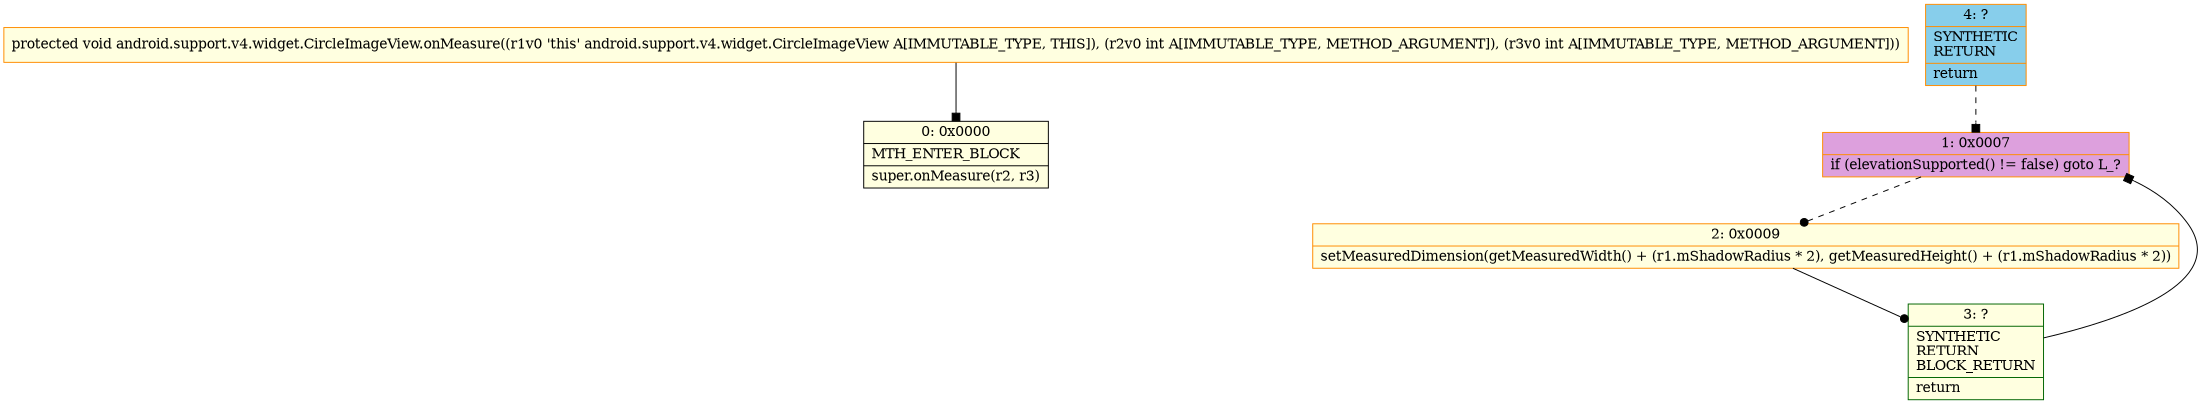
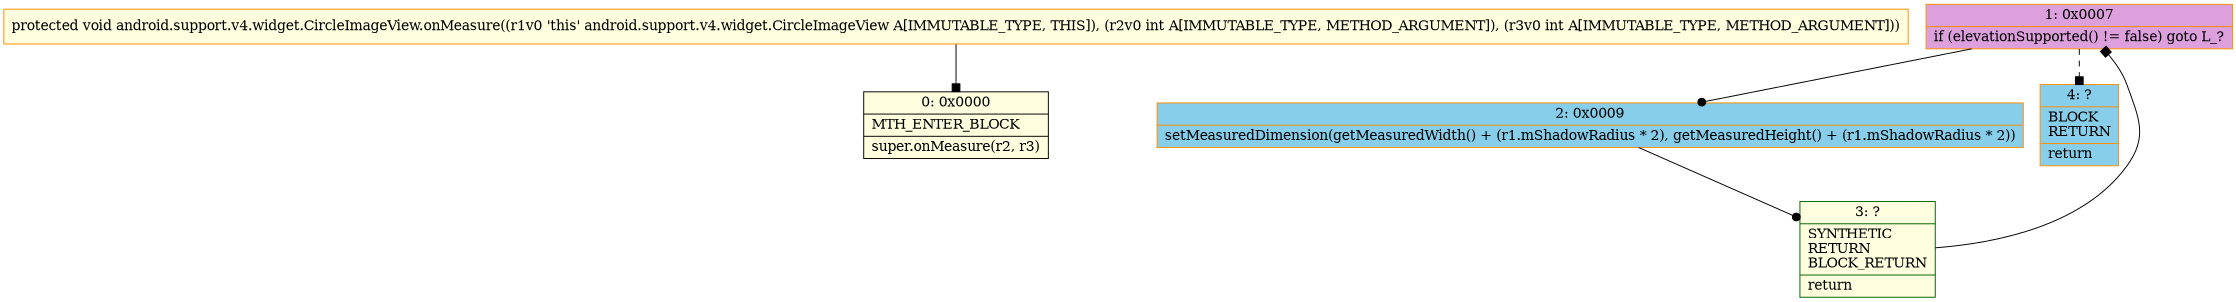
(1976, 37) -> (2073, 117)
(1976, 104) -> (2079, 62)
(1865, 199) -> (1839, 75)
(1746, 246) -> (1590, 125)
